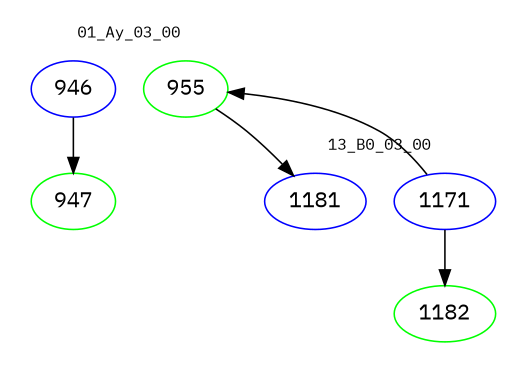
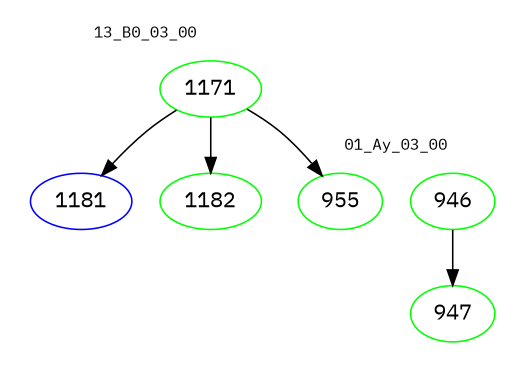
(73, 89) -> (453, 201)
(264, 146) -> (142, 135)
(445, 201) -> (211, 89)
